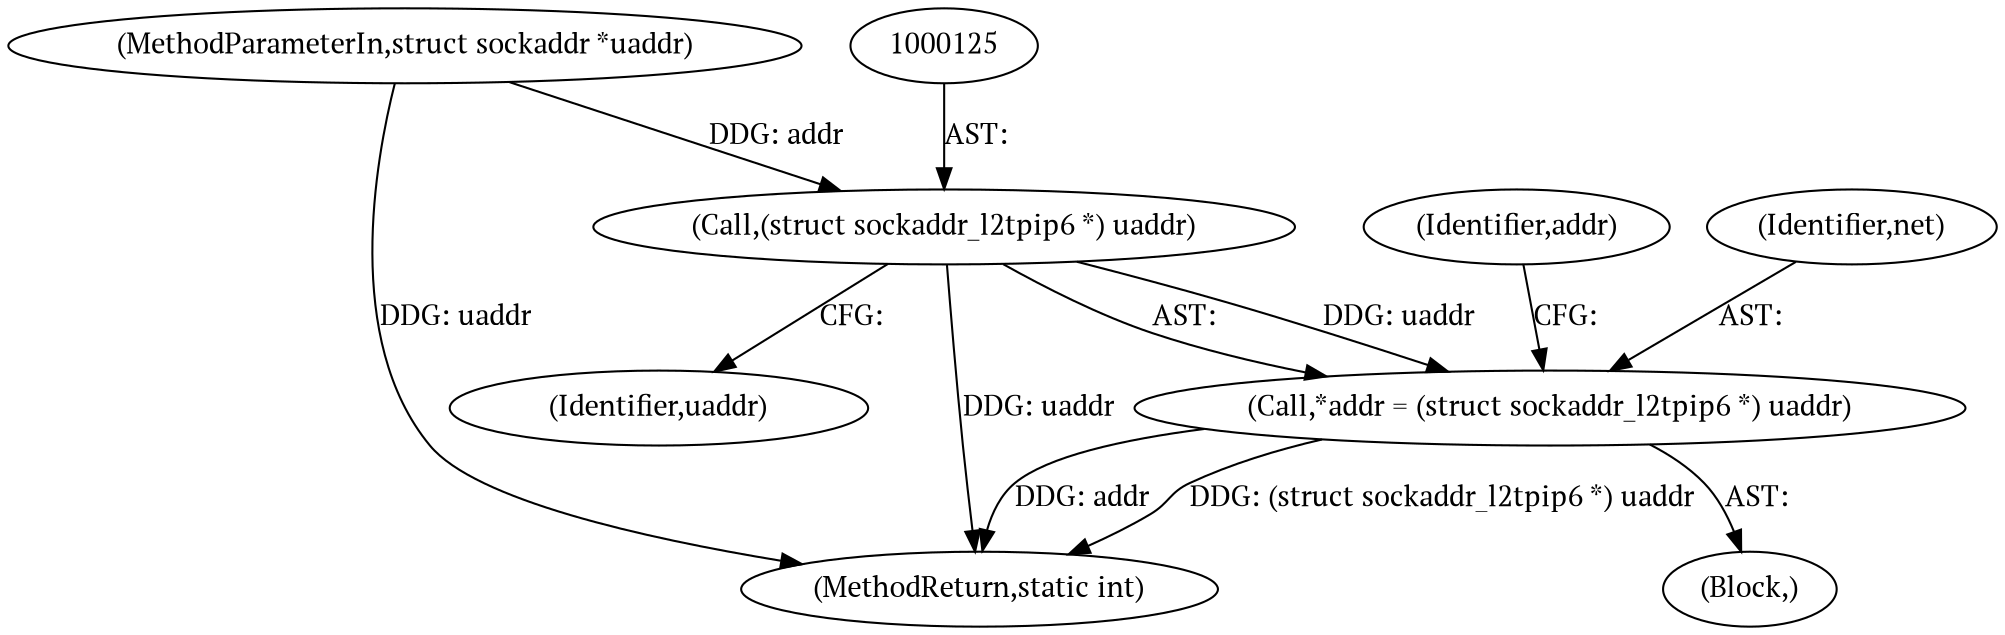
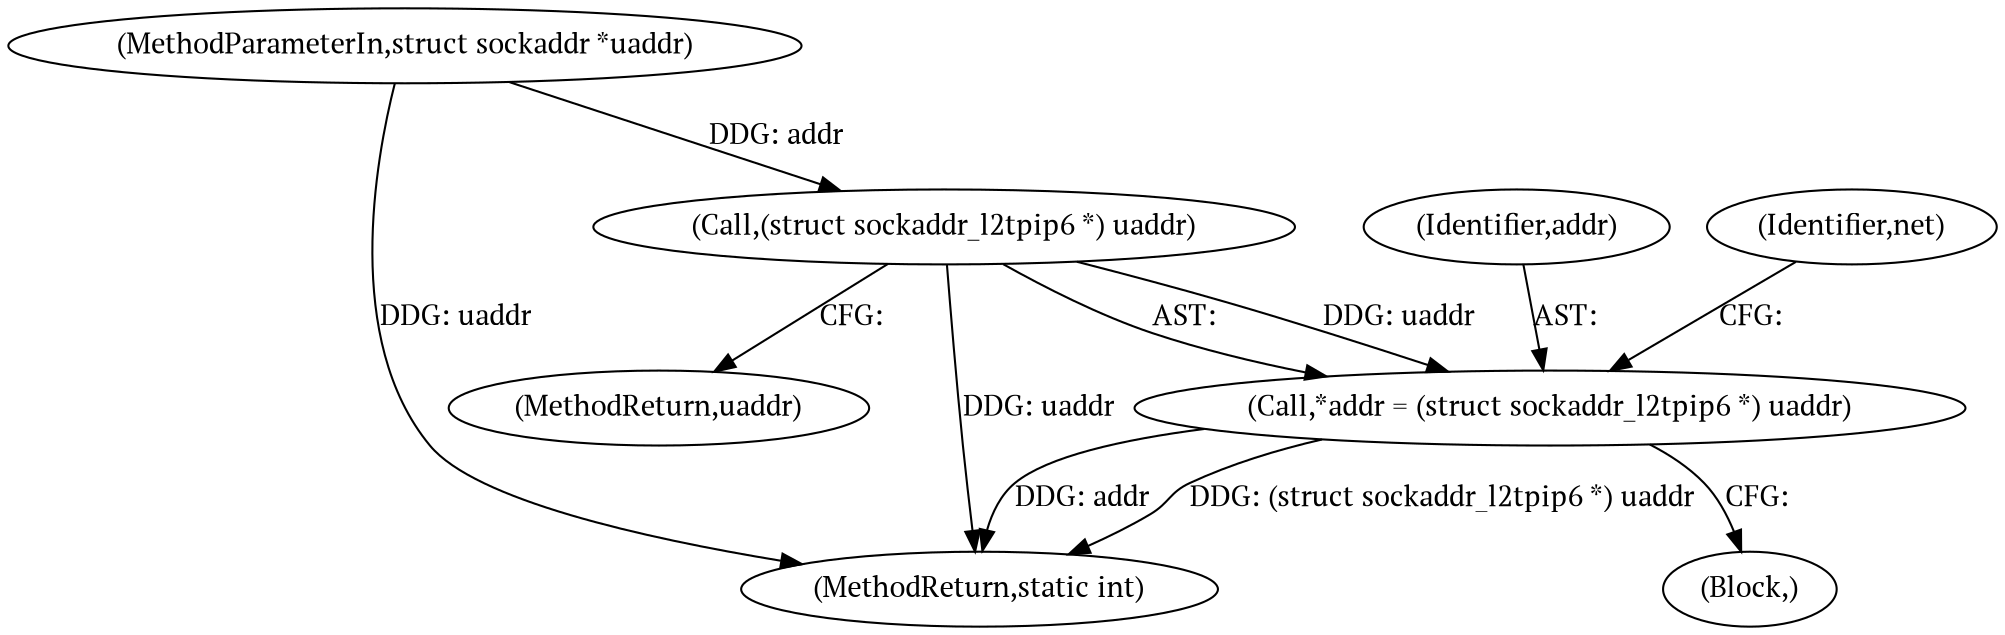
(944, 46) -> none
(1570, 317) -> (1570, 317)
(1755, 317) -> (1755, 317)
(659, 408) -> (659, 408)
(1761, 499) -> (1761, 499)
